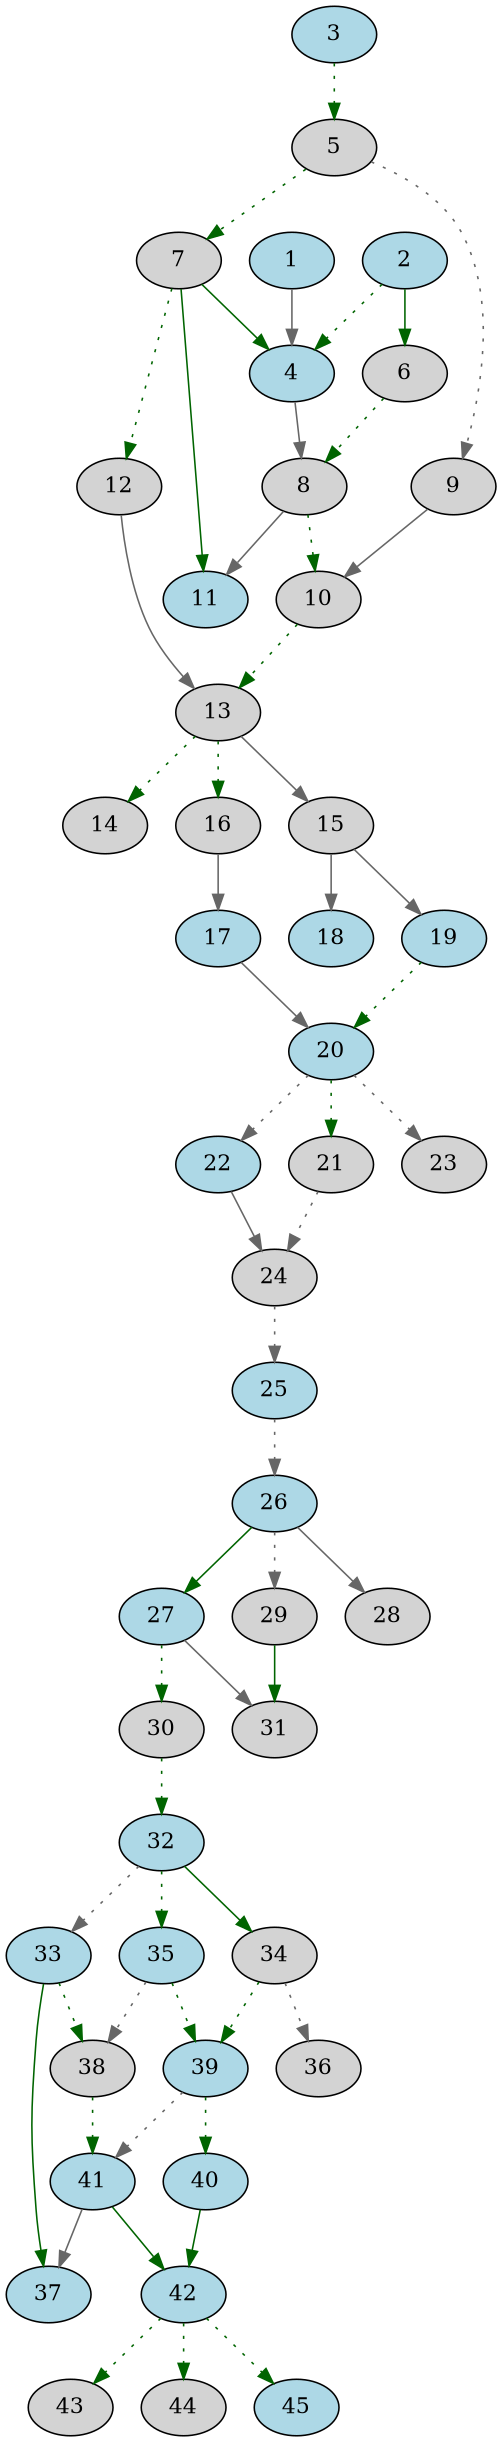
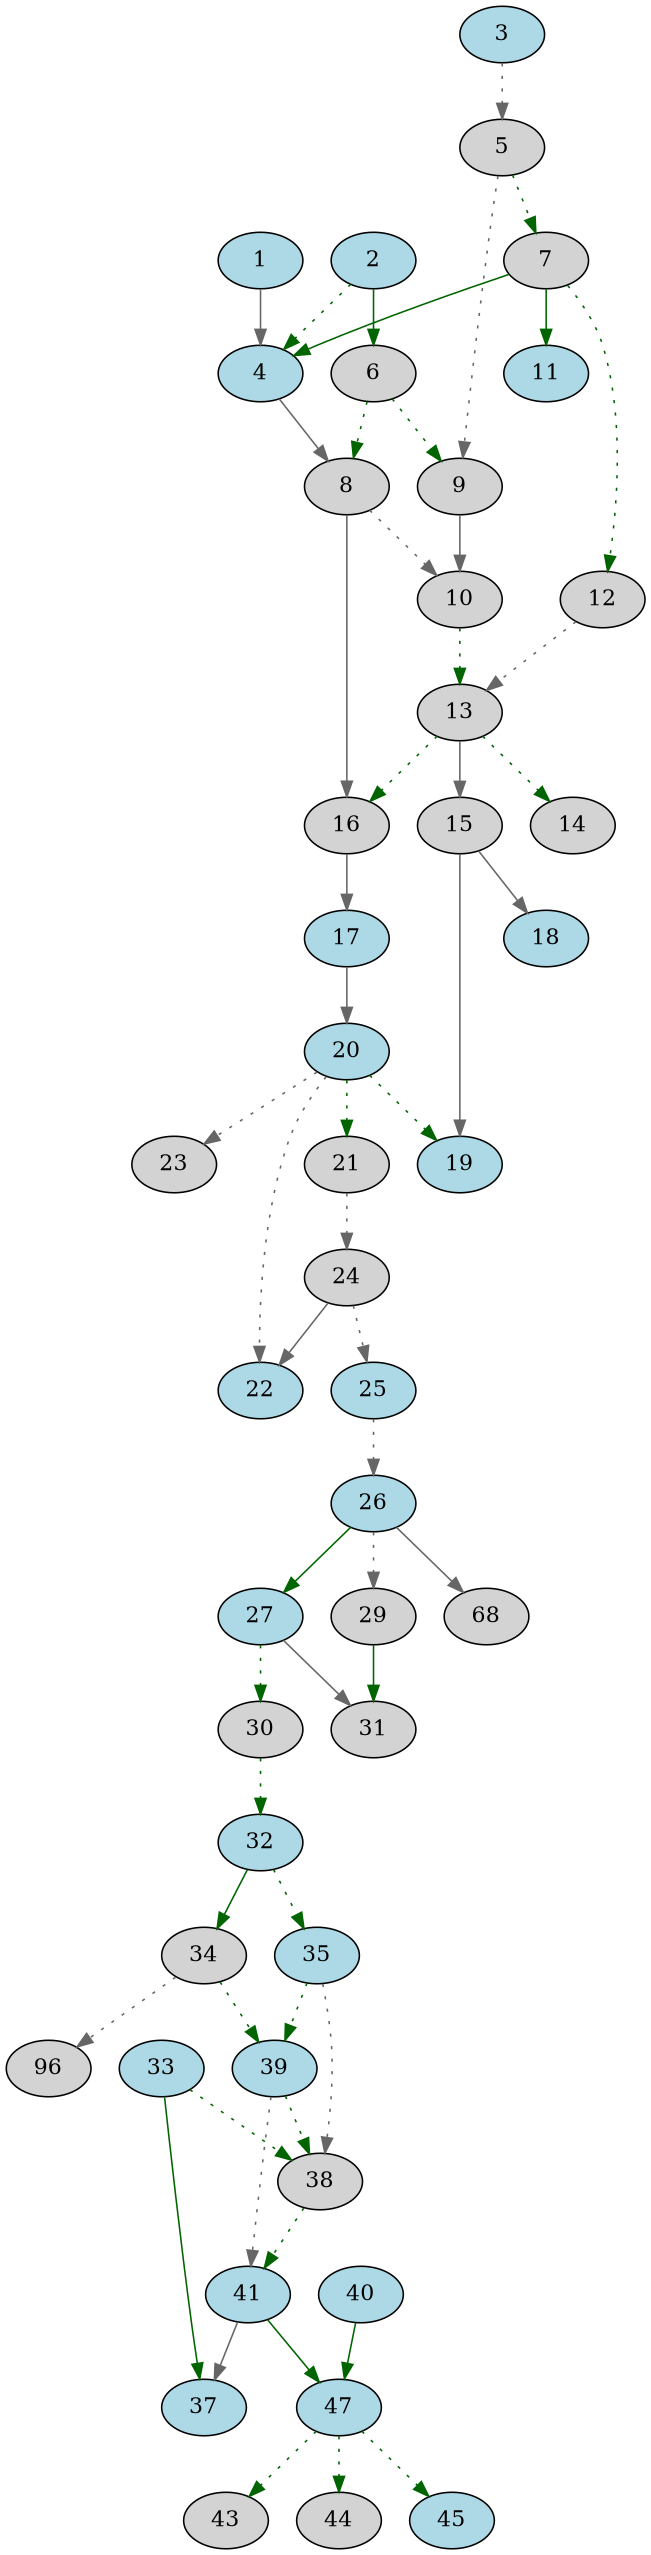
(334, 83) -> (502, 83)
none -> (412, 424)
(310, 535) -> (398, 537)
(261, 537) -> (347, 648)
(139, 602) -> (538, 651)
(393, 989) -> (398, 1102)
(243, 1214) -> (309, 1328)
(388, 1617) -> (487, 1617)
(111, 1893) -> none
(319, 2069) -> (49, 2069)
(206, 2117) -> (294, 2118)
(184, 2295) -> (339, 2408)
